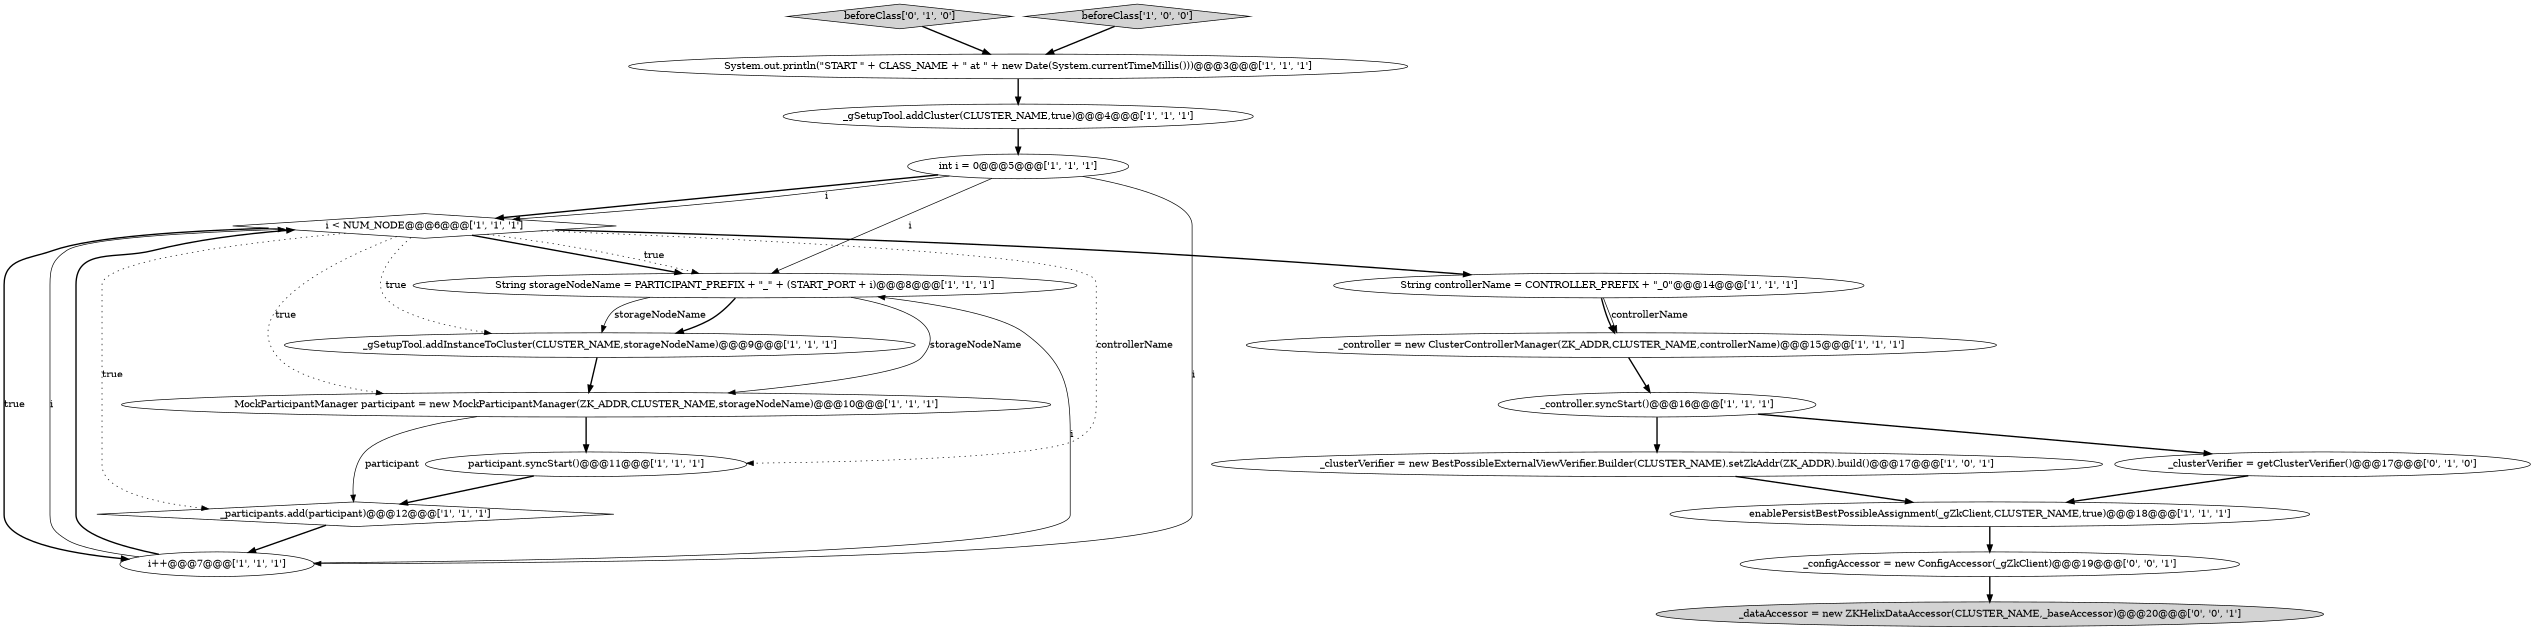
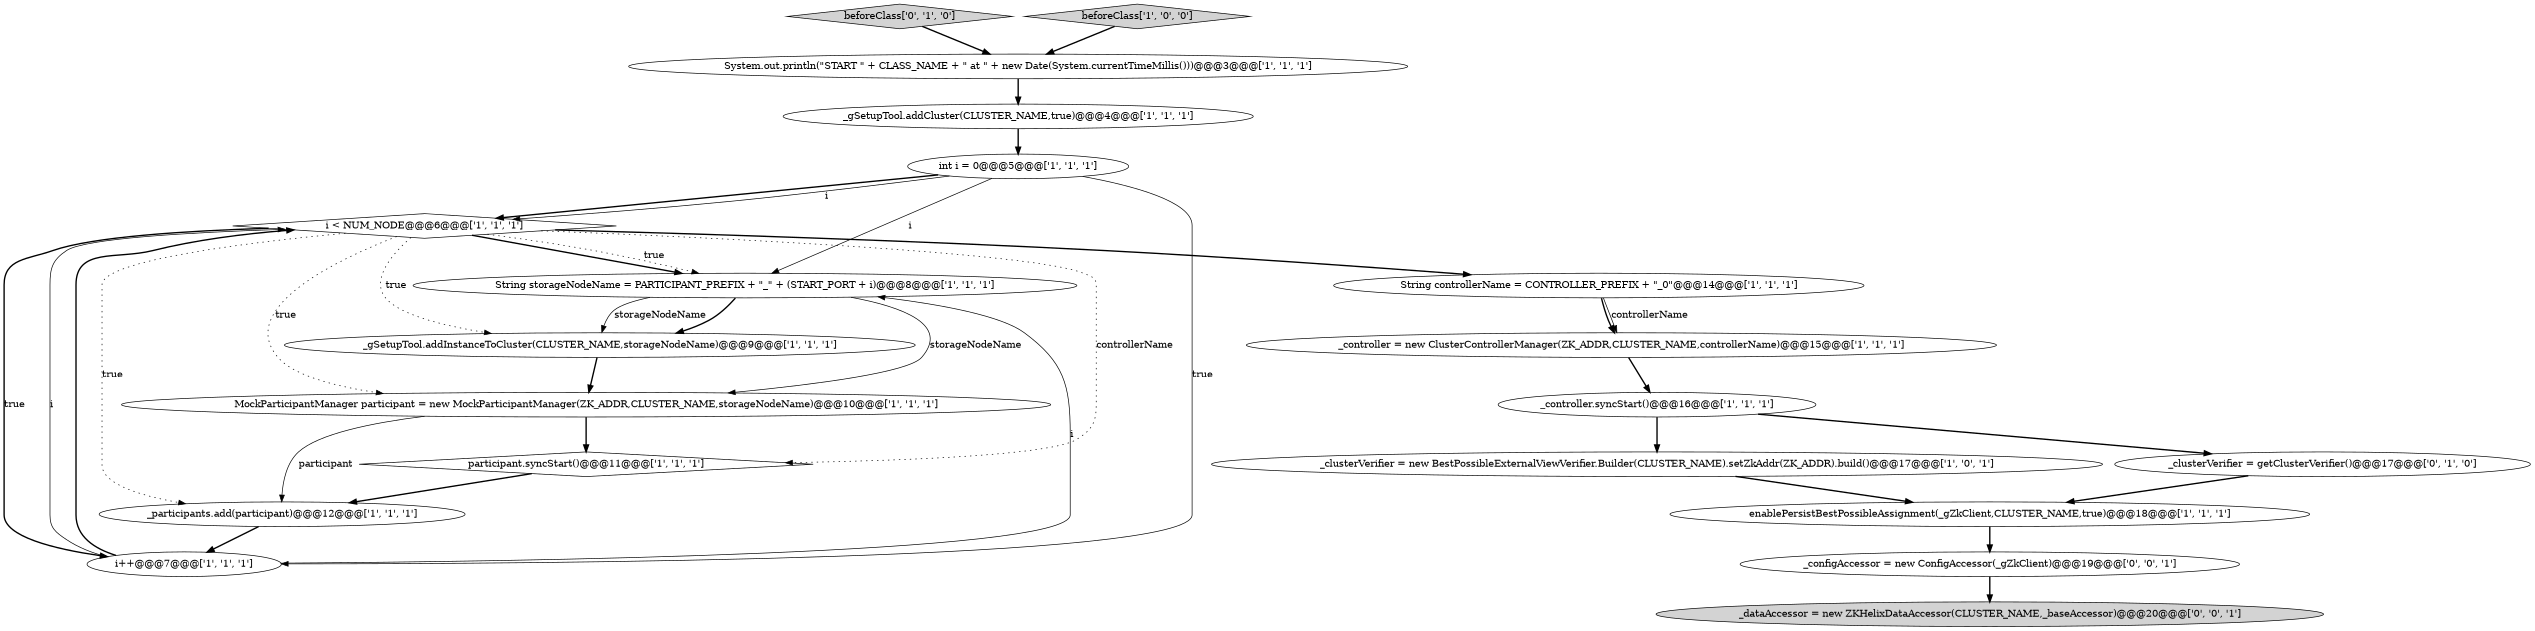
(1194, 375) -> (1203, 375)
(586, 464) -> (586, 464)
(355, 514) -> (282, 514)
